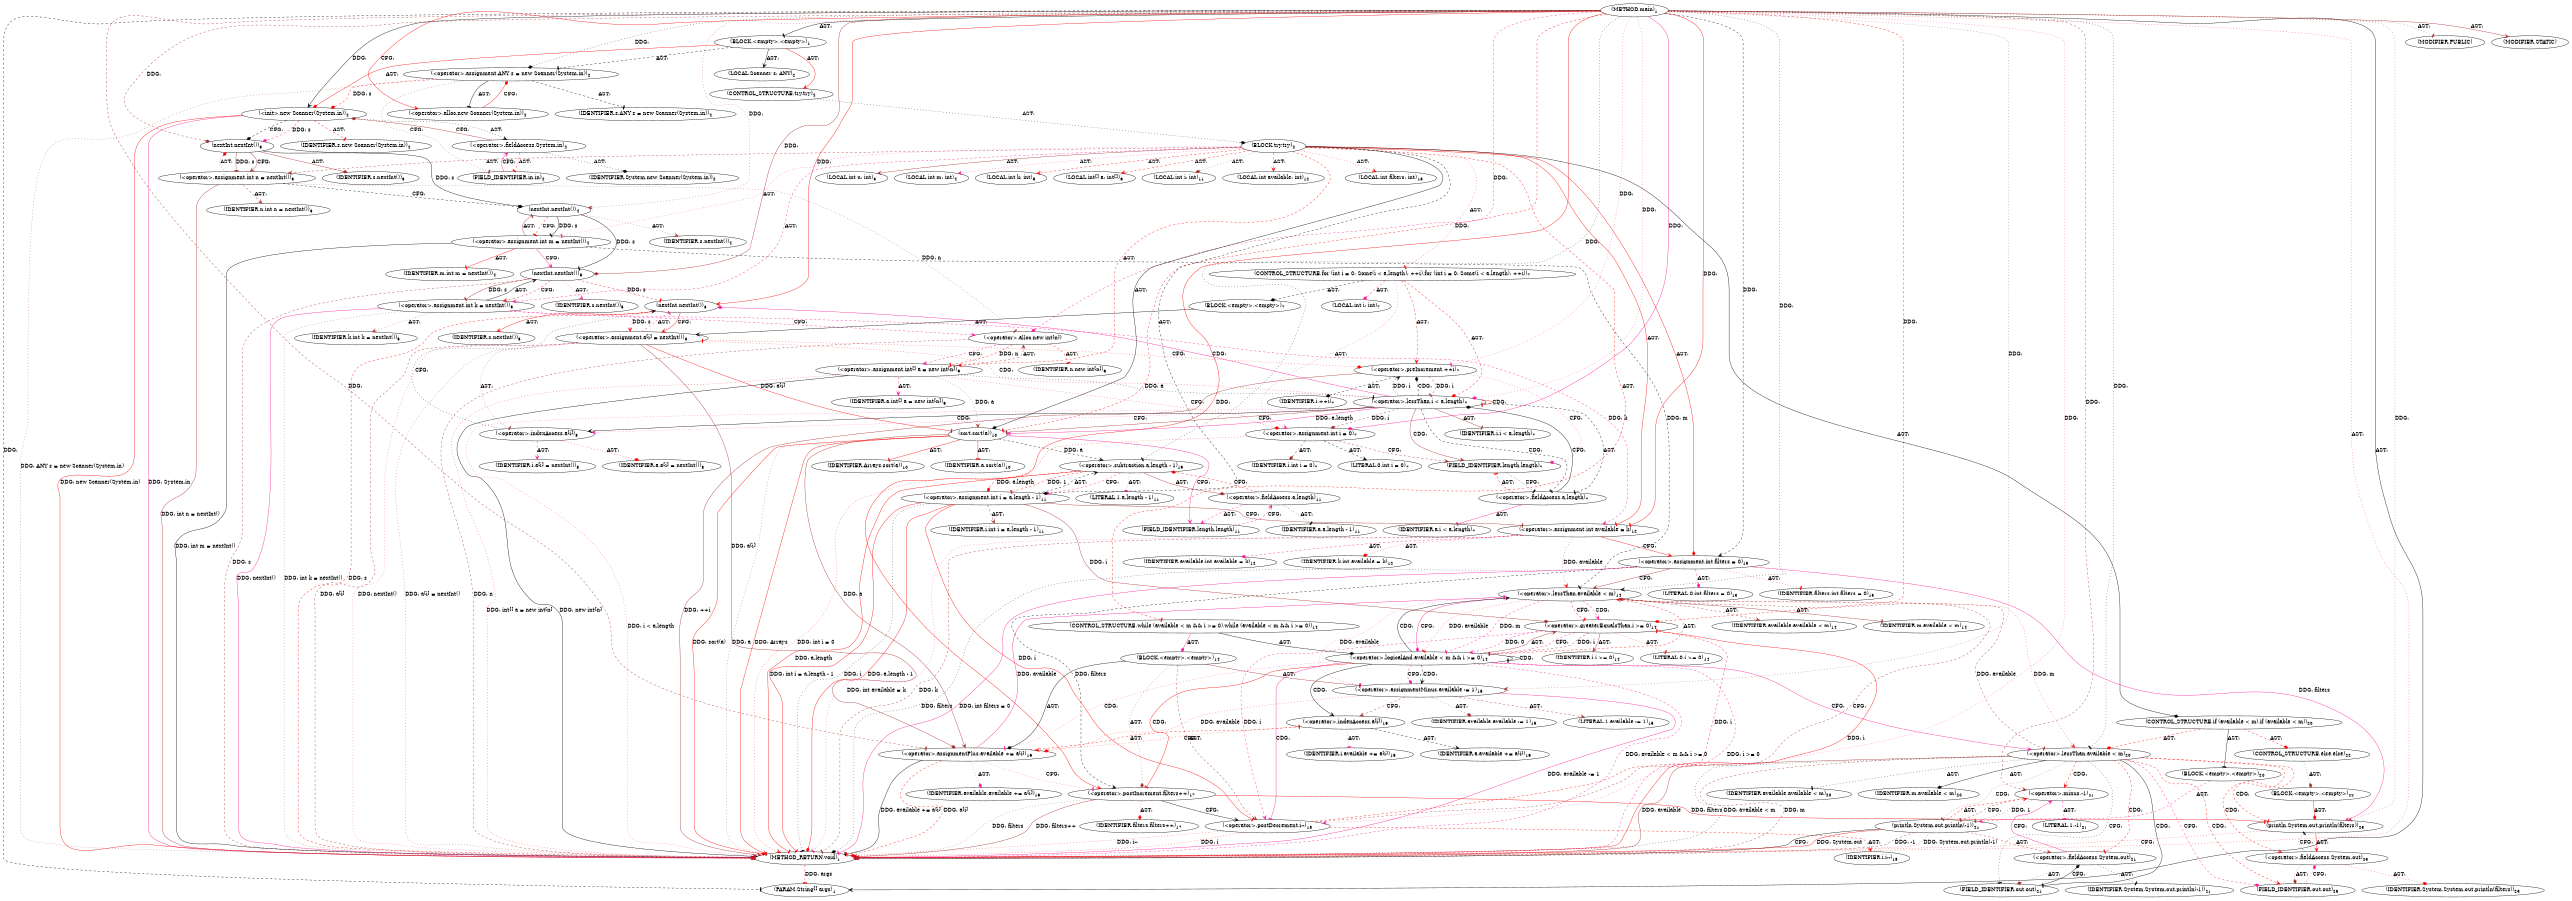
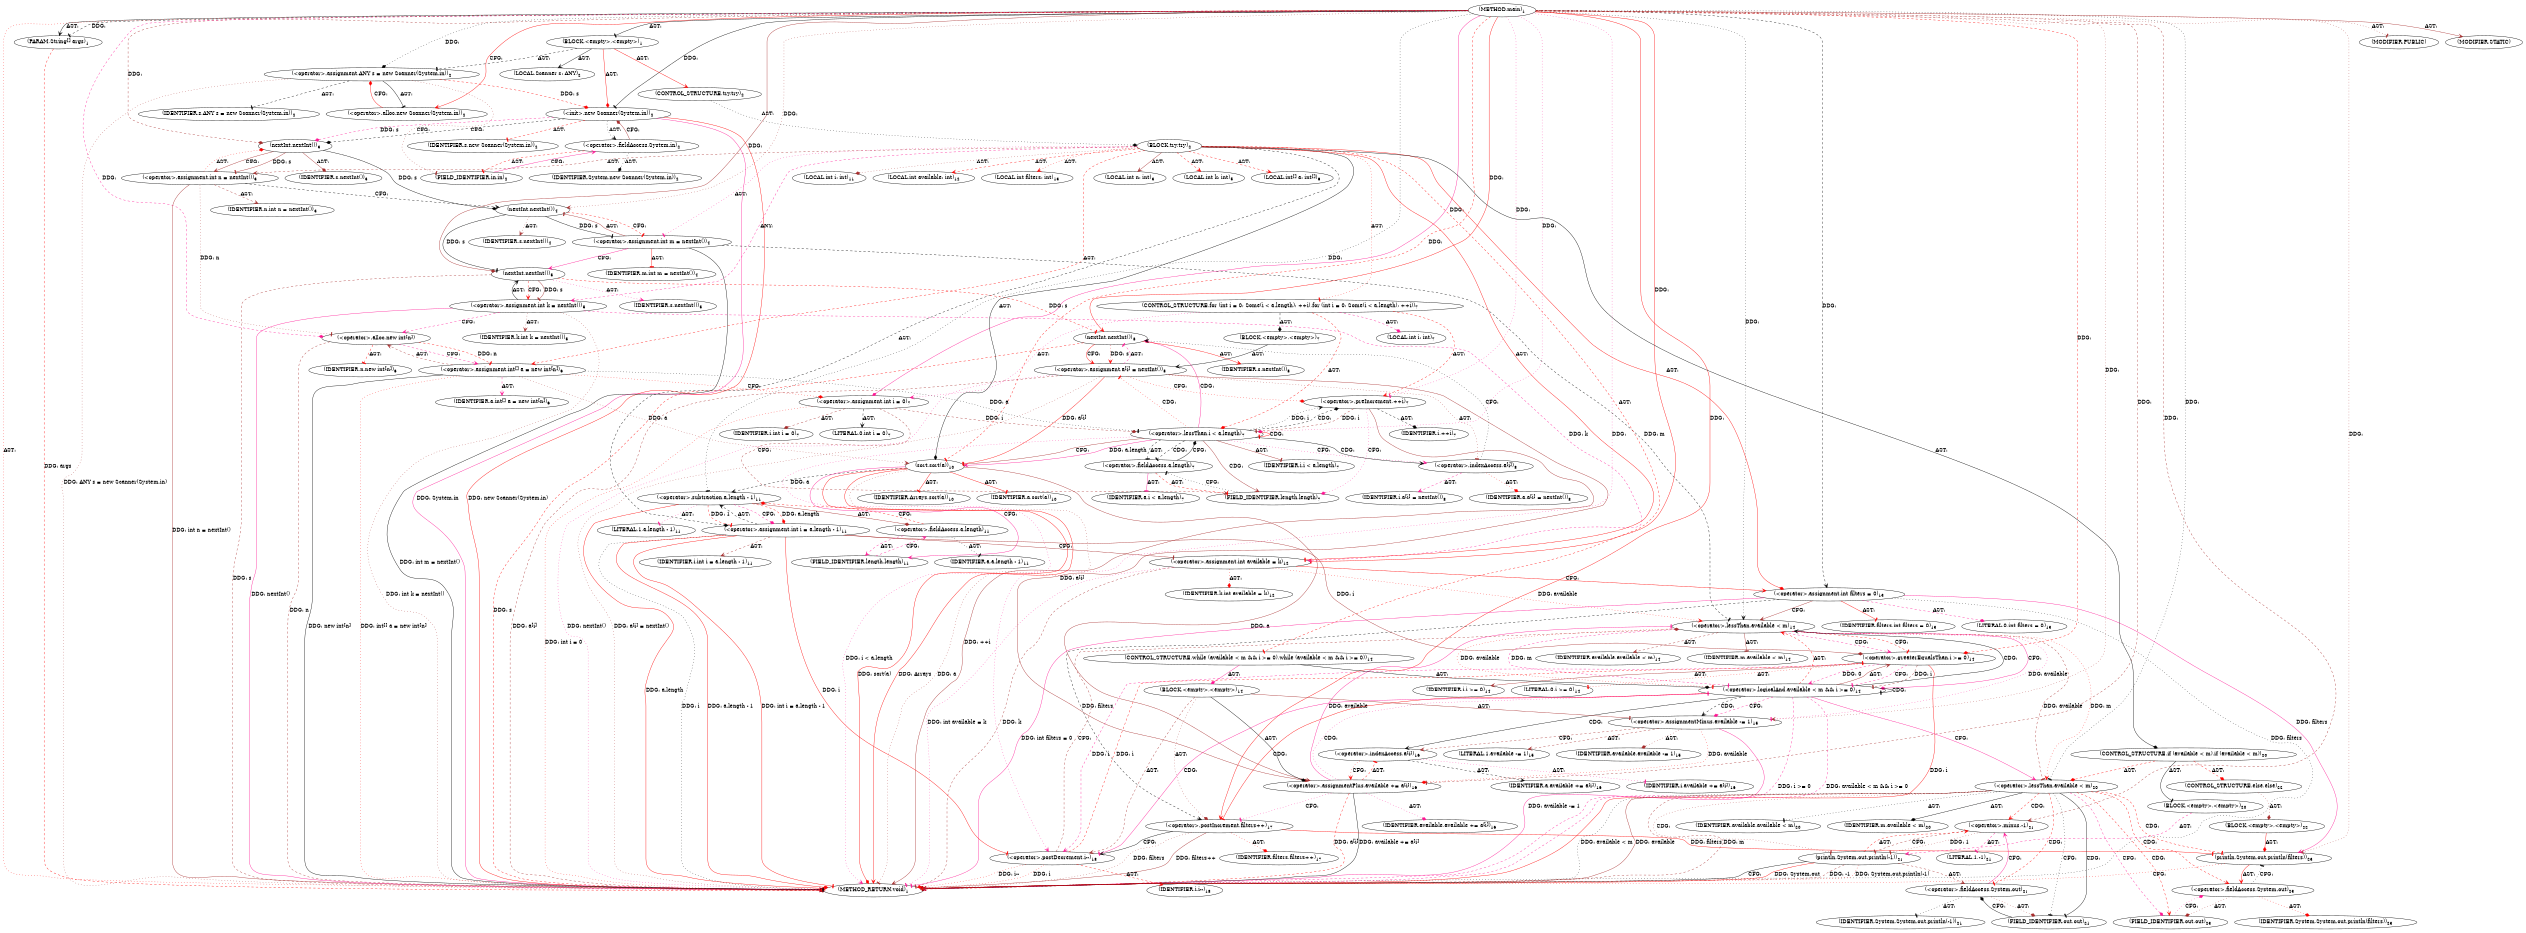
(940, 12) -> (811, 20)
(932, 178) -> none
(792, 226) -> (768, 226)
(1367, 418) -> (1013, 424)
(1181, 466) -> (759, 498)
(1200, 562) -> none
(1759, 578) -> (1858, 610)
(1165, 686) -> (1482, 701)
(805, 873) -> (44, 847)
